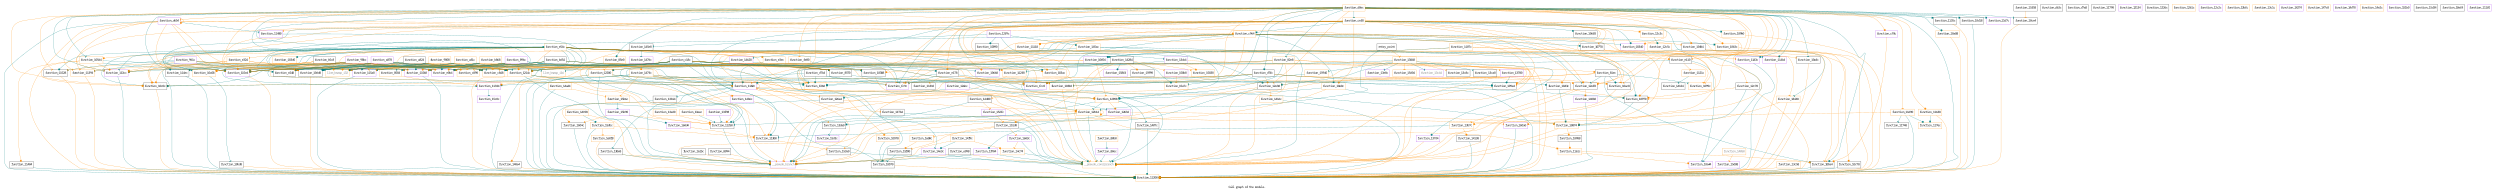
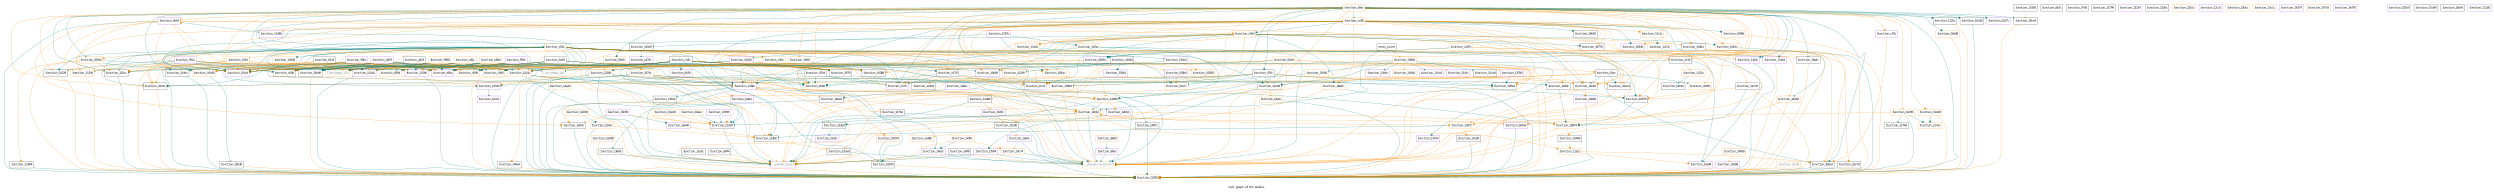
(2372, 8) -> none
(1311, 28) -> none
(1483, 38) -> none
(987, 47) -> none
(51, 61) -> (222, 111)
(455, 66) -> none
(694, 66) -> (694, 66)
none -> (750, 69)
(1706, 69) -> none
(116, 73) -> (116, 73)
none -> (681, 73)
(1143, 73) -> none
(1431, 73) -> (1431, 73)
(1458, 73) -> (1458, 73)
(1221, 95) -> none
(618, 99) -> none
none -> (1274, 123)
(603, 132) -> none
(900, 152) -> none
(1734, 152) -> (1734, 152)
(1789, 165) -> (1789, 165)
(655, 175) -> (576, 175)
(1630, 176) -> (1630, 176)
